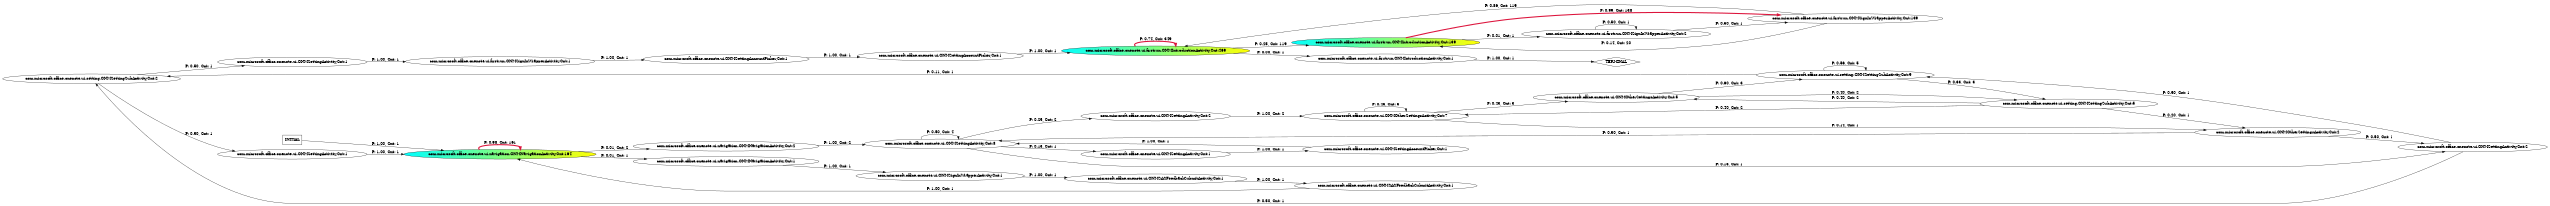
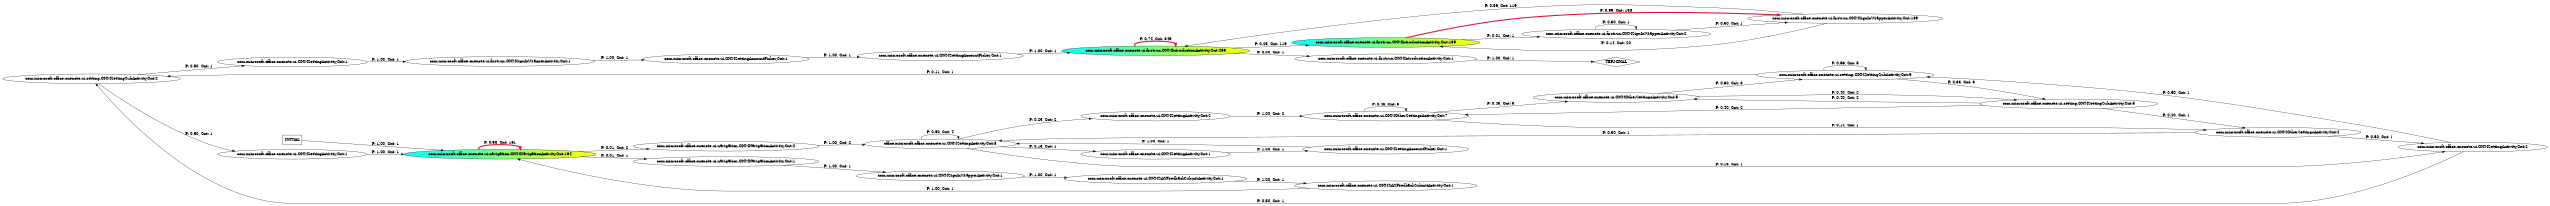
(940, 144) -> (940, 144)
